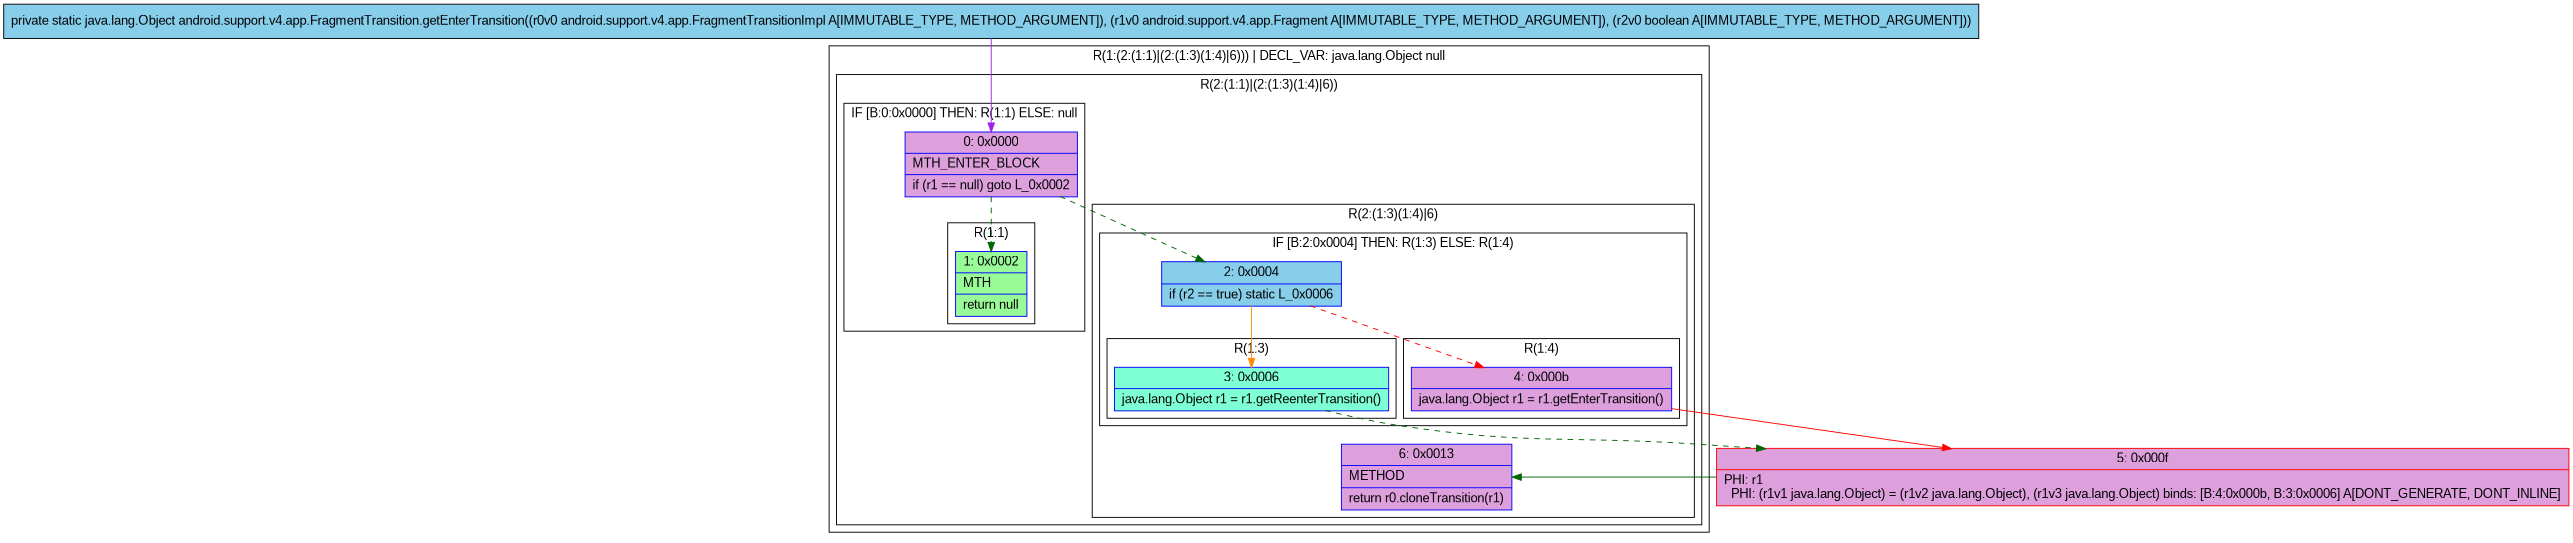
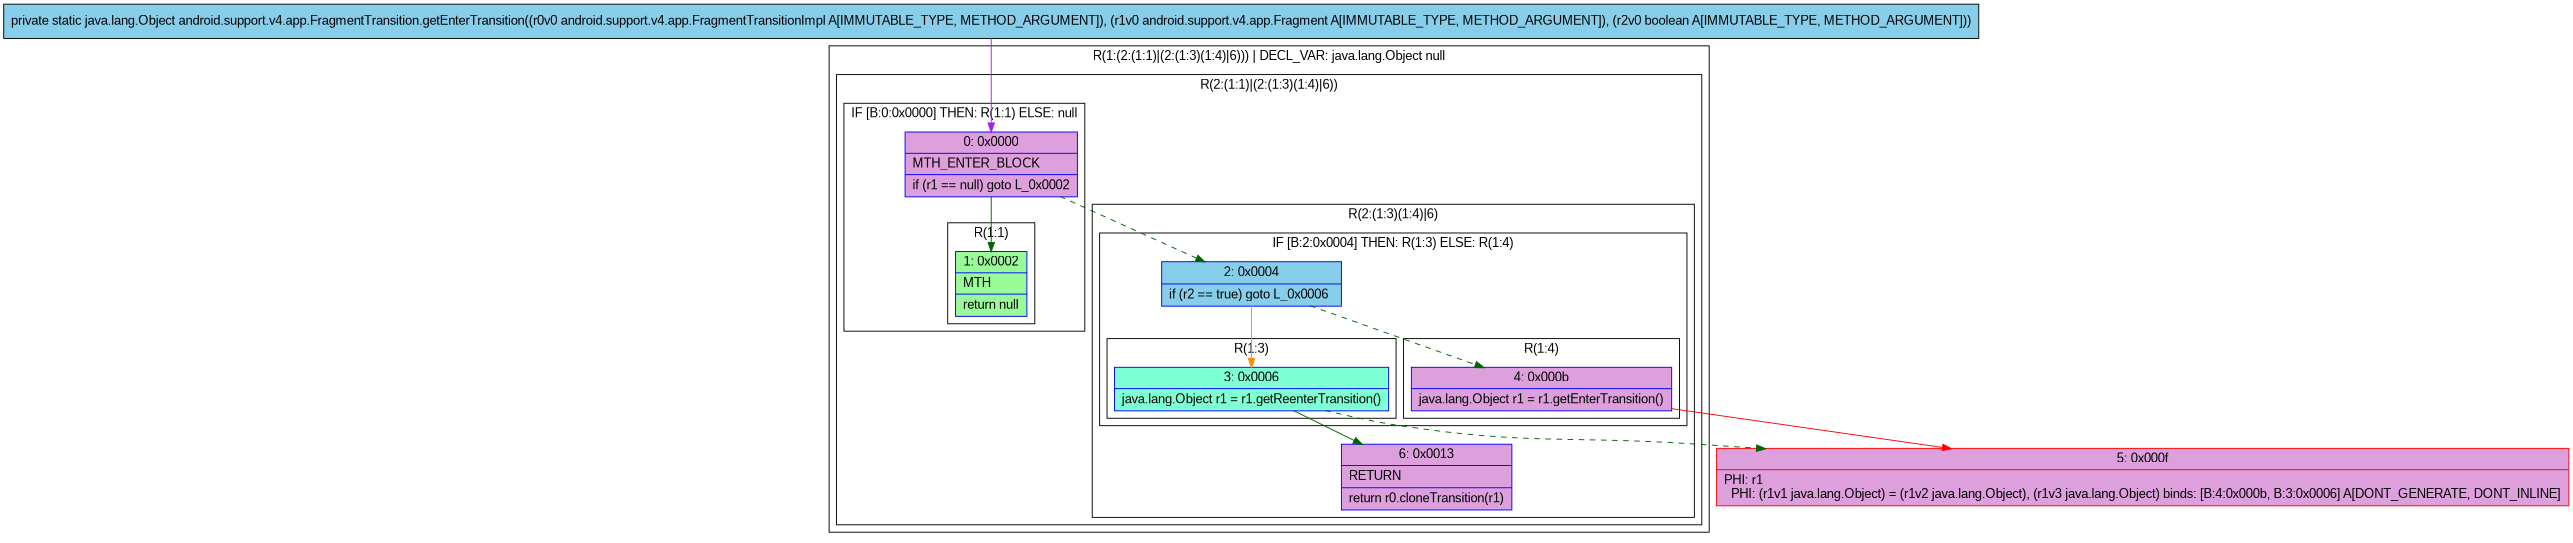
(991, 217) -> (991, 217)
(1252, 295) -> (1249, 295)
(1385, 332) -> (1385, 332)
(1377, 476) -> (1375, 476)
(1619, 477) -> (1336, 431)
